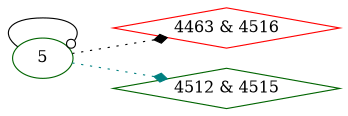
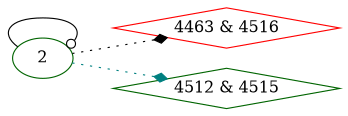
(43, 58) -> (43, 58)
